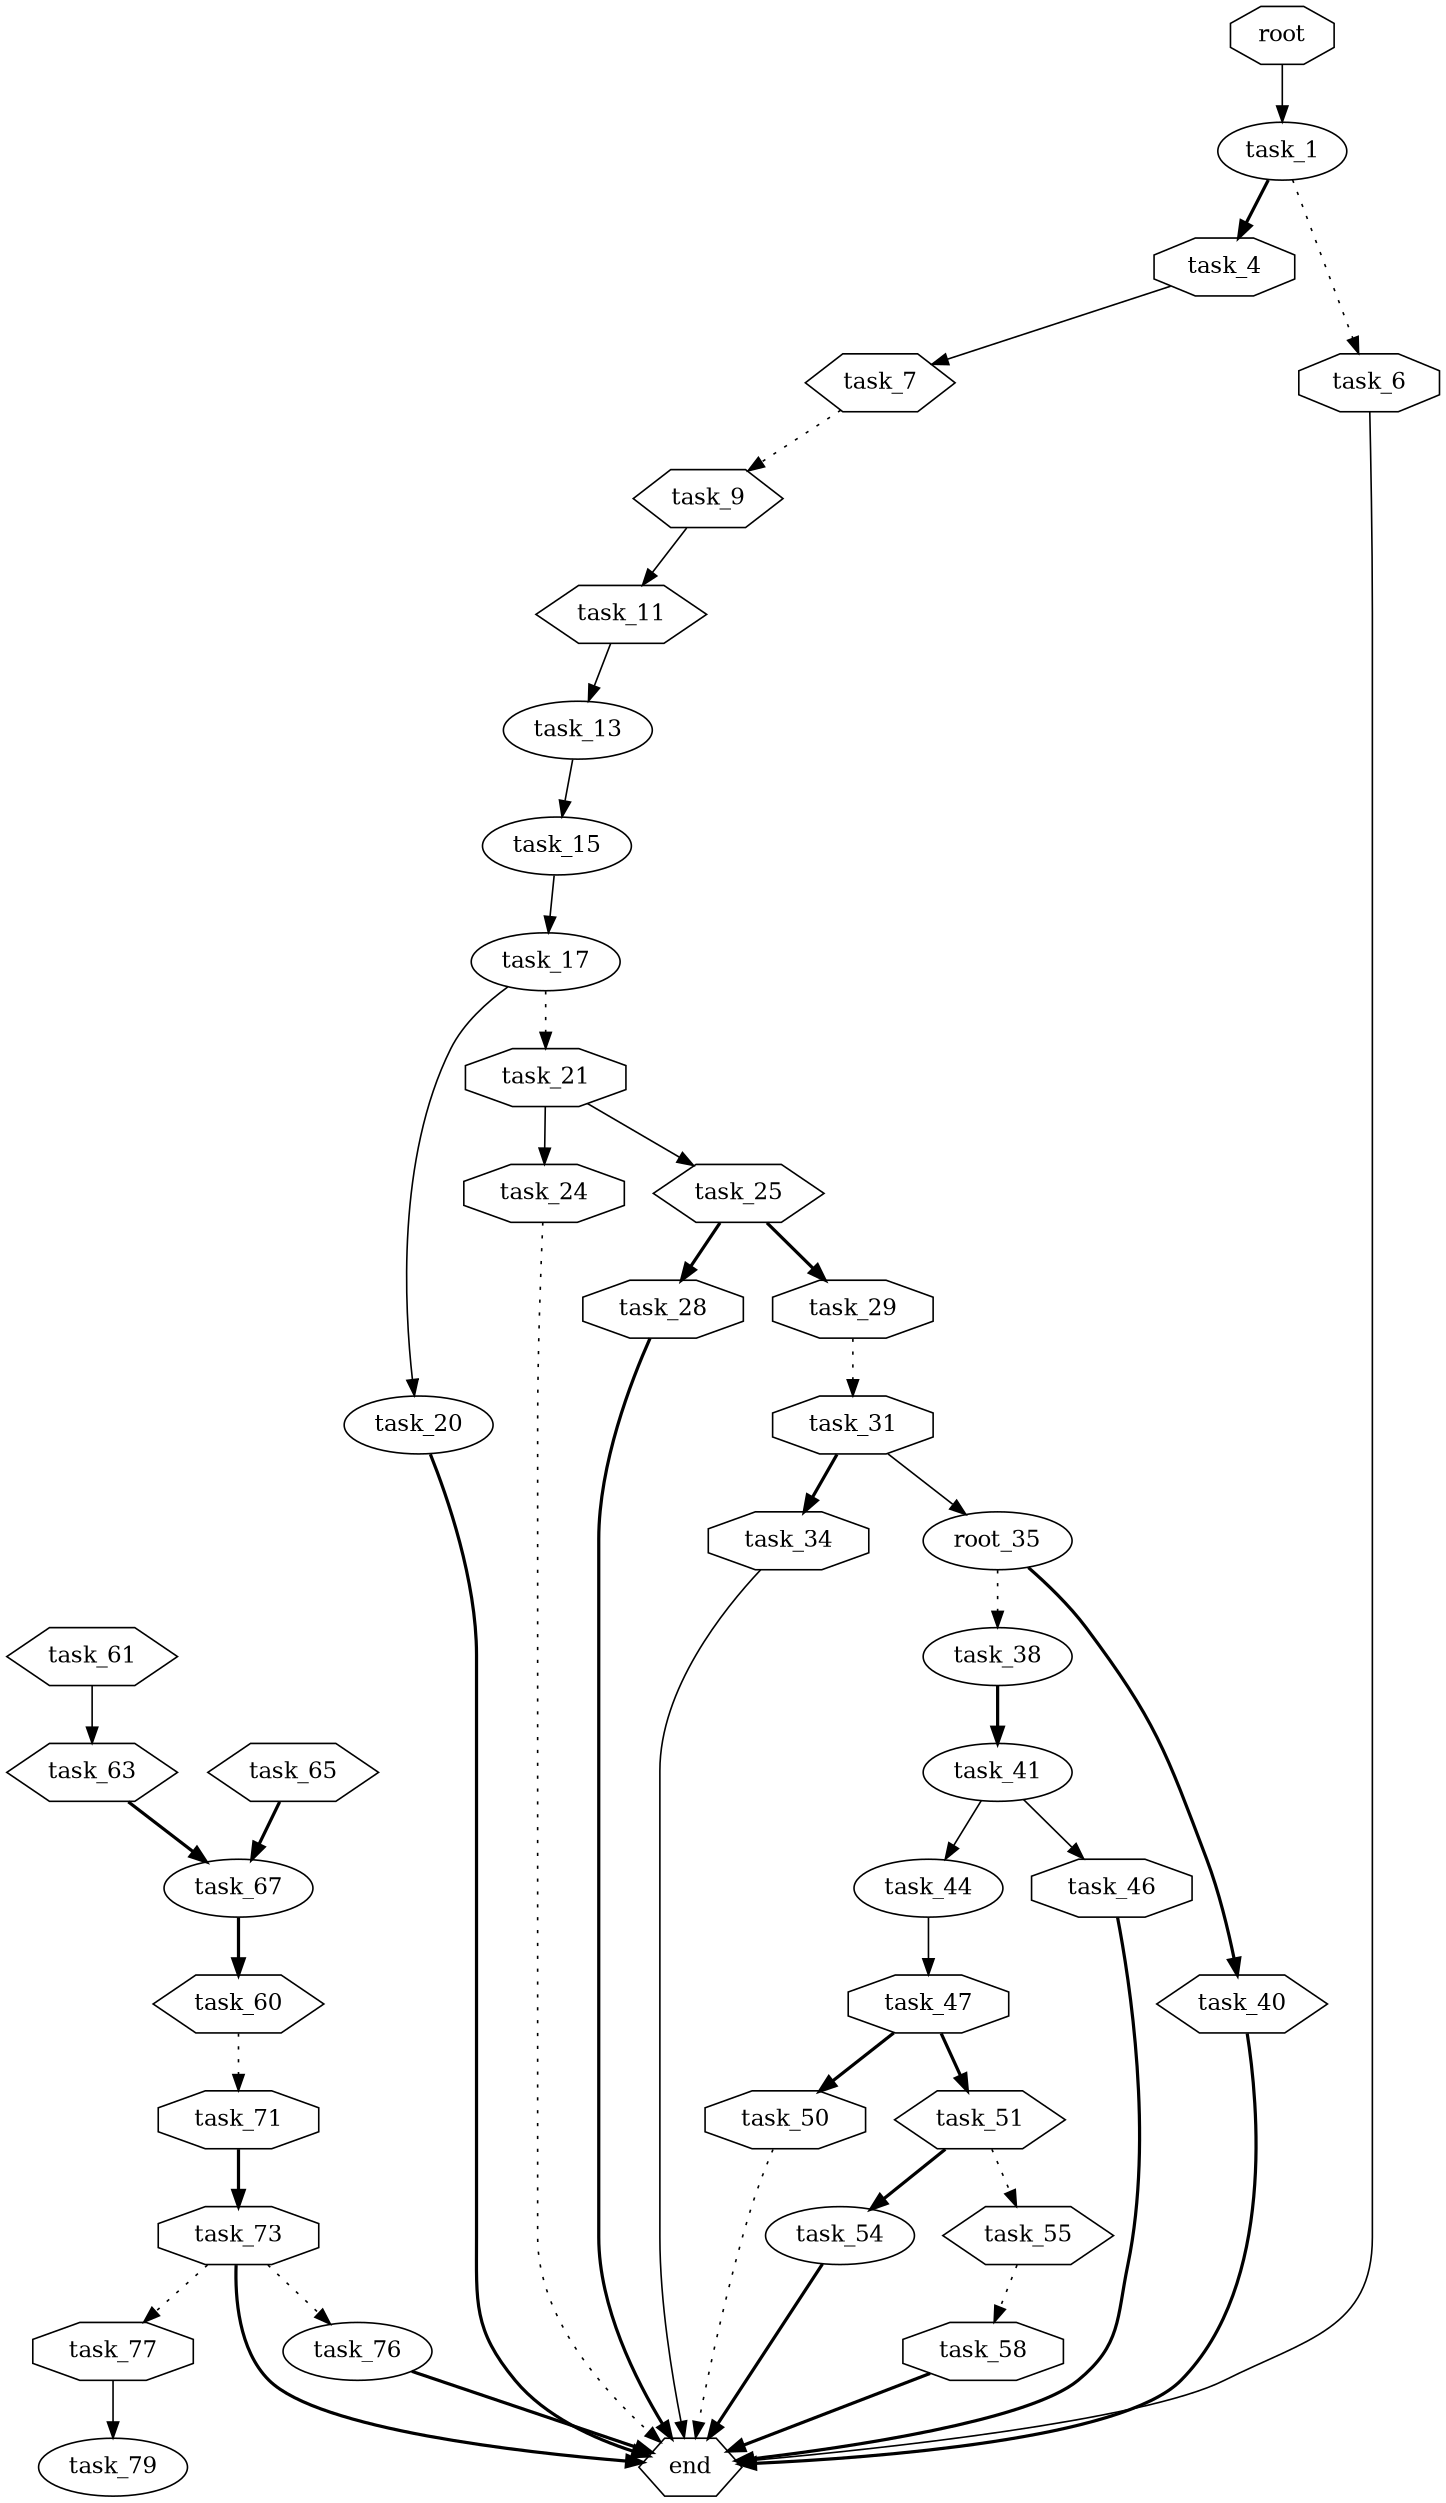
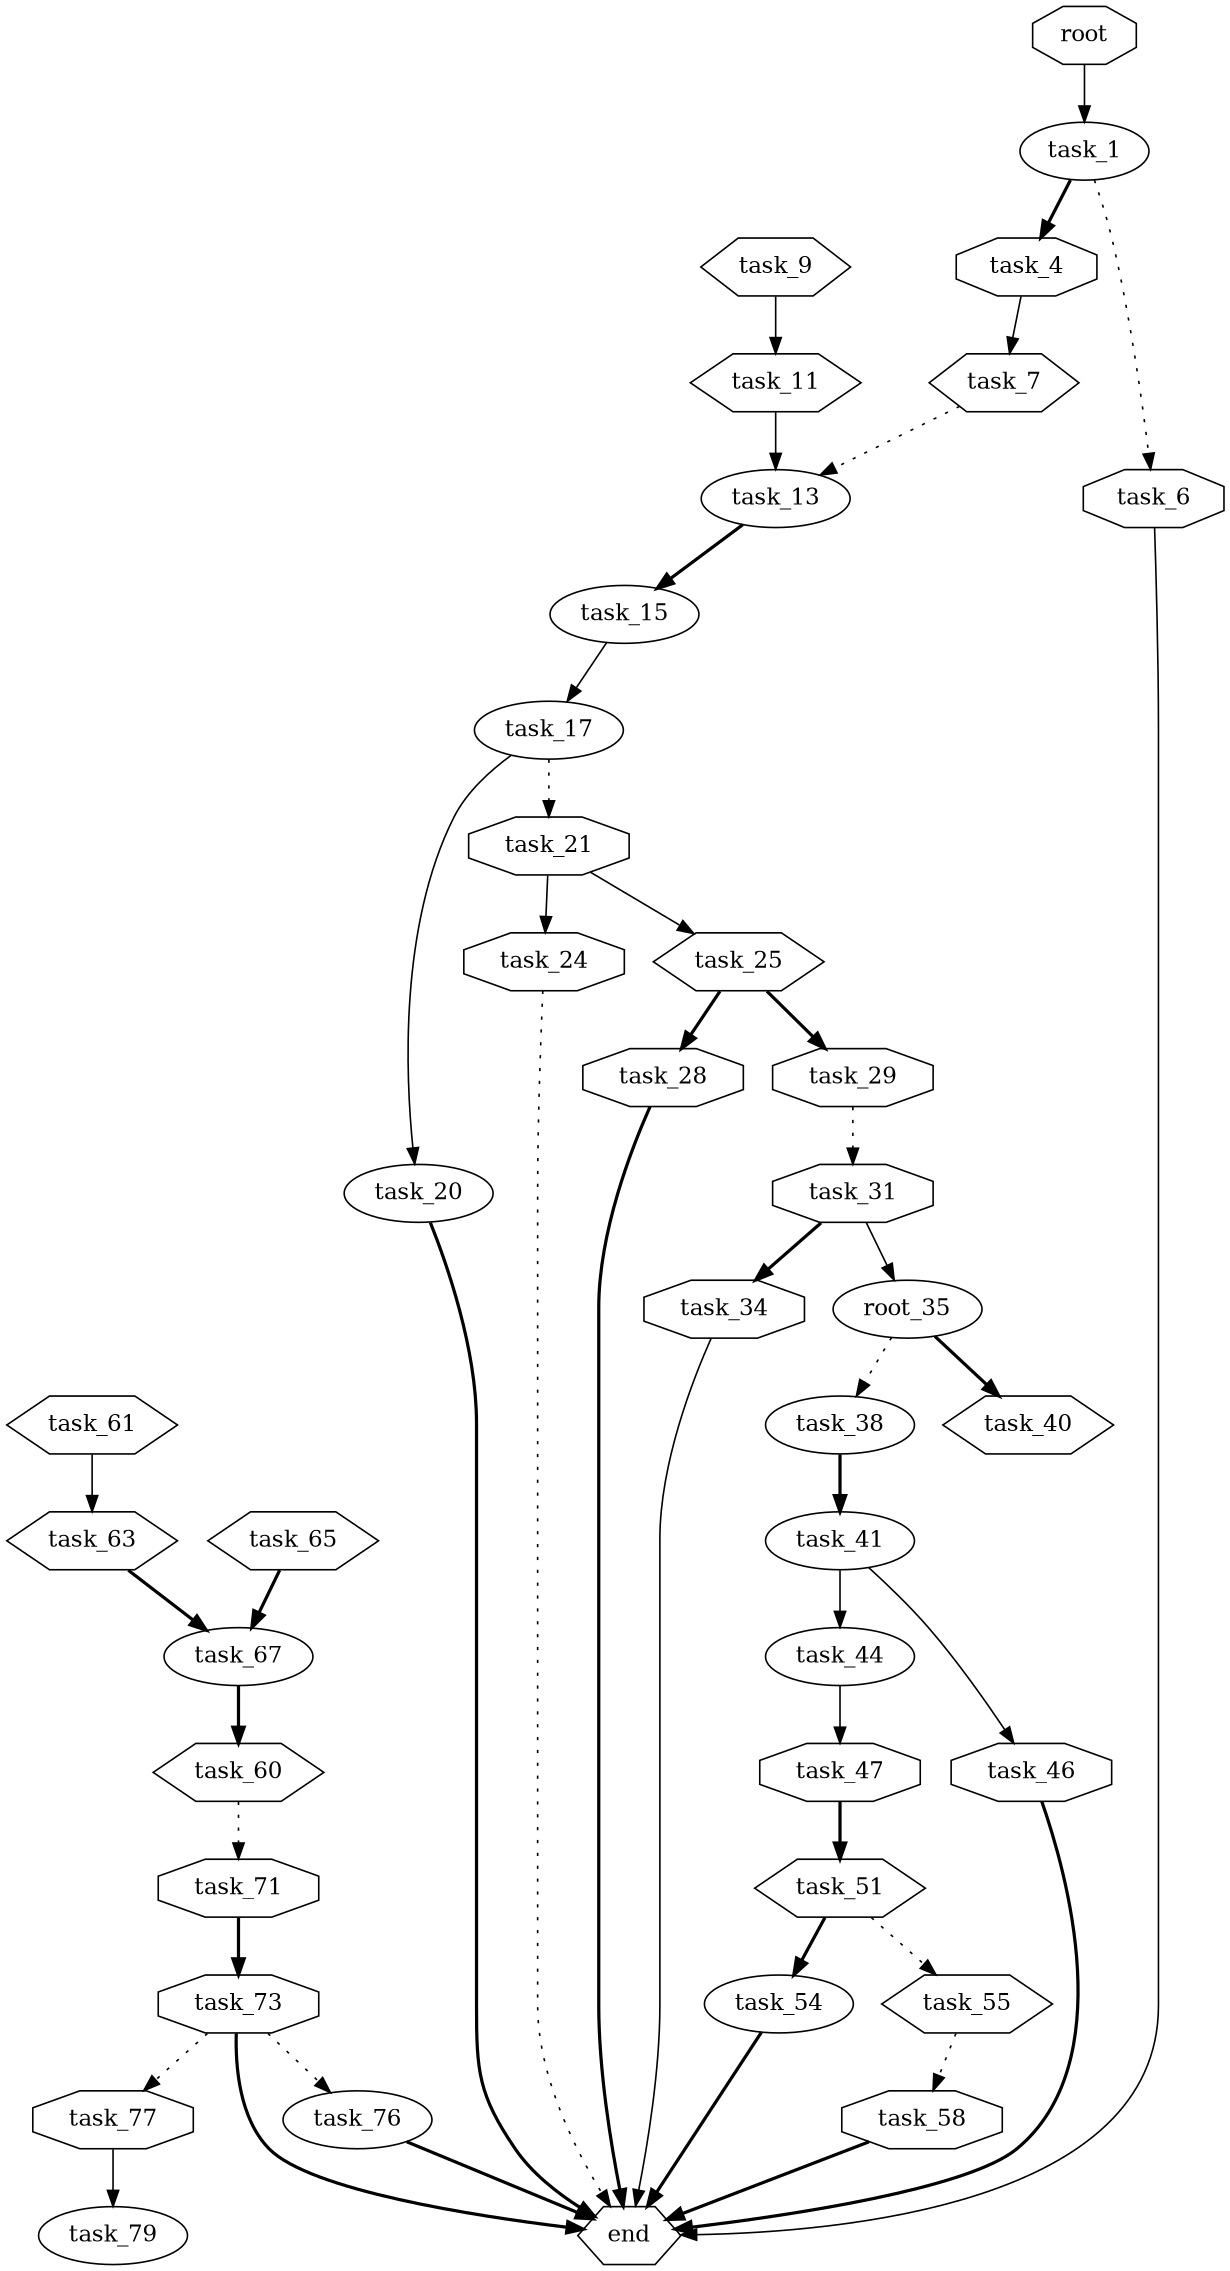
(801, 436) -> (897, 437)
(569, 780) -> (707, 552)
(785, 2120) -> none
(1167, 2389) -> none
